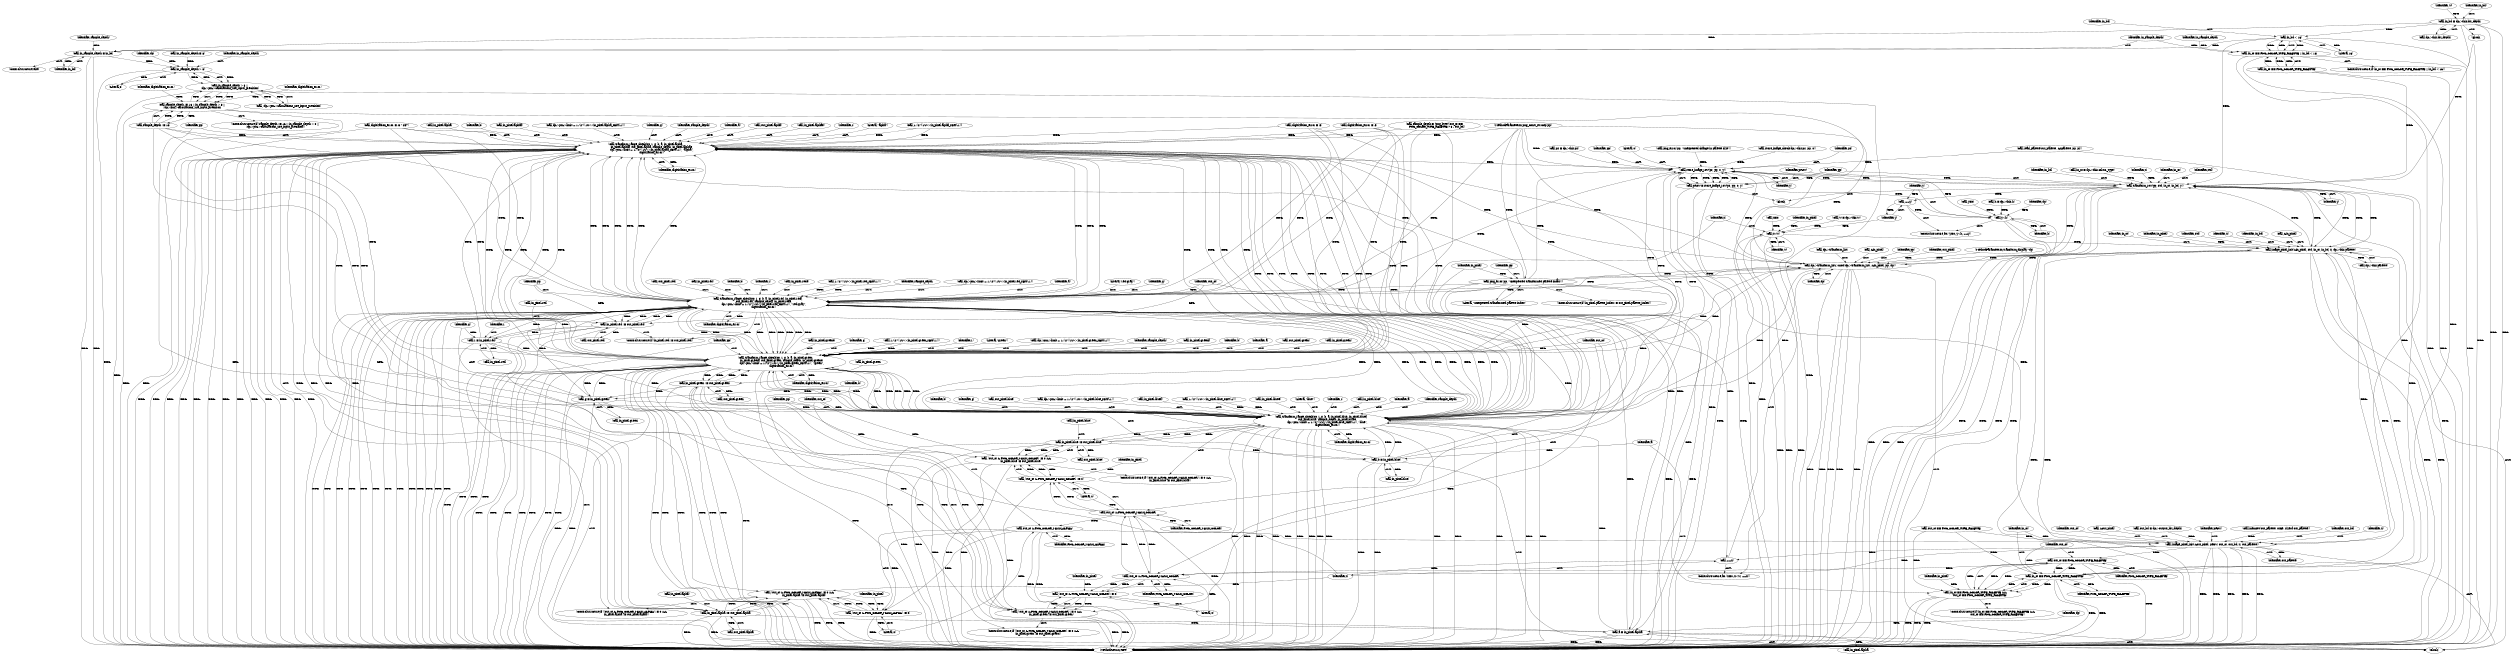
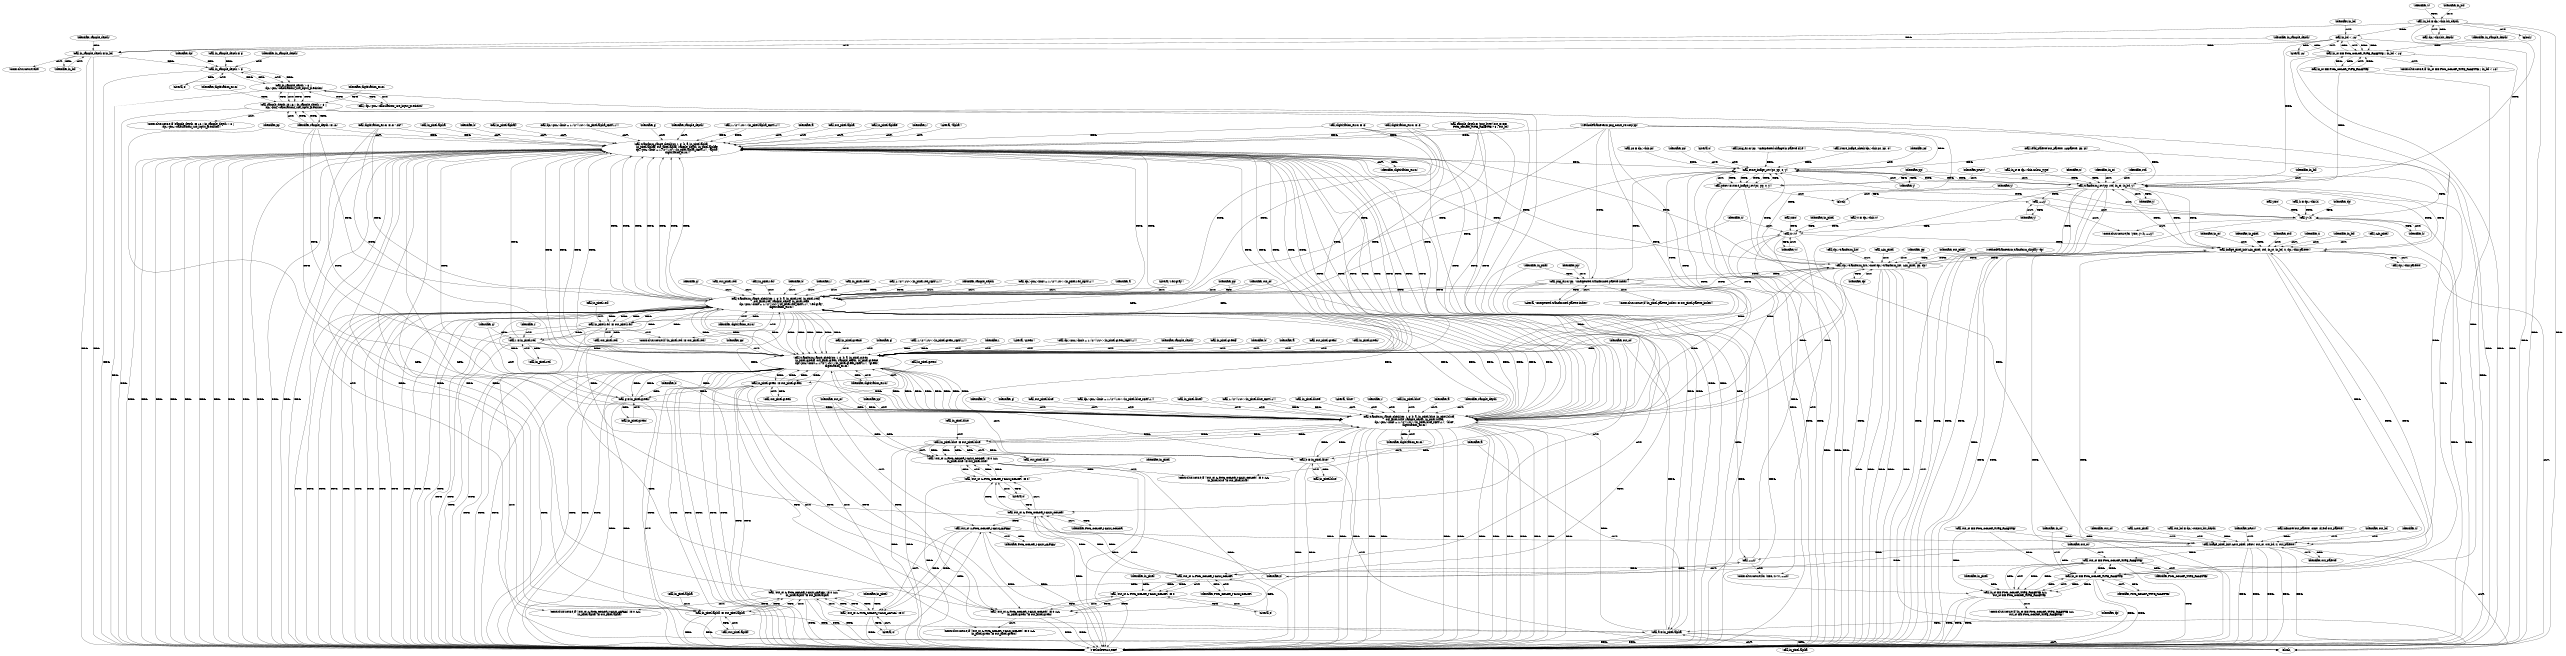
(153, 126) -> (317, 126)
none -> (1920, 129)
(1919, 210) -> (2105, 210)
